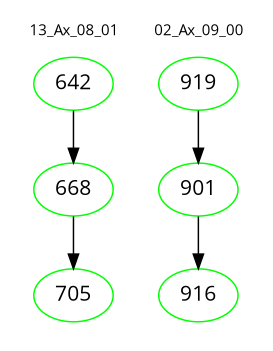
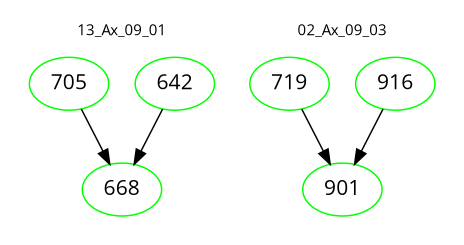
(74, 32) -> (122, 32)
(199, 32) -> (342, 32)
(198, 84) -> (289, 84)
(73, 235) -> (92, 130)
(198, 235) -> (372, 130)
